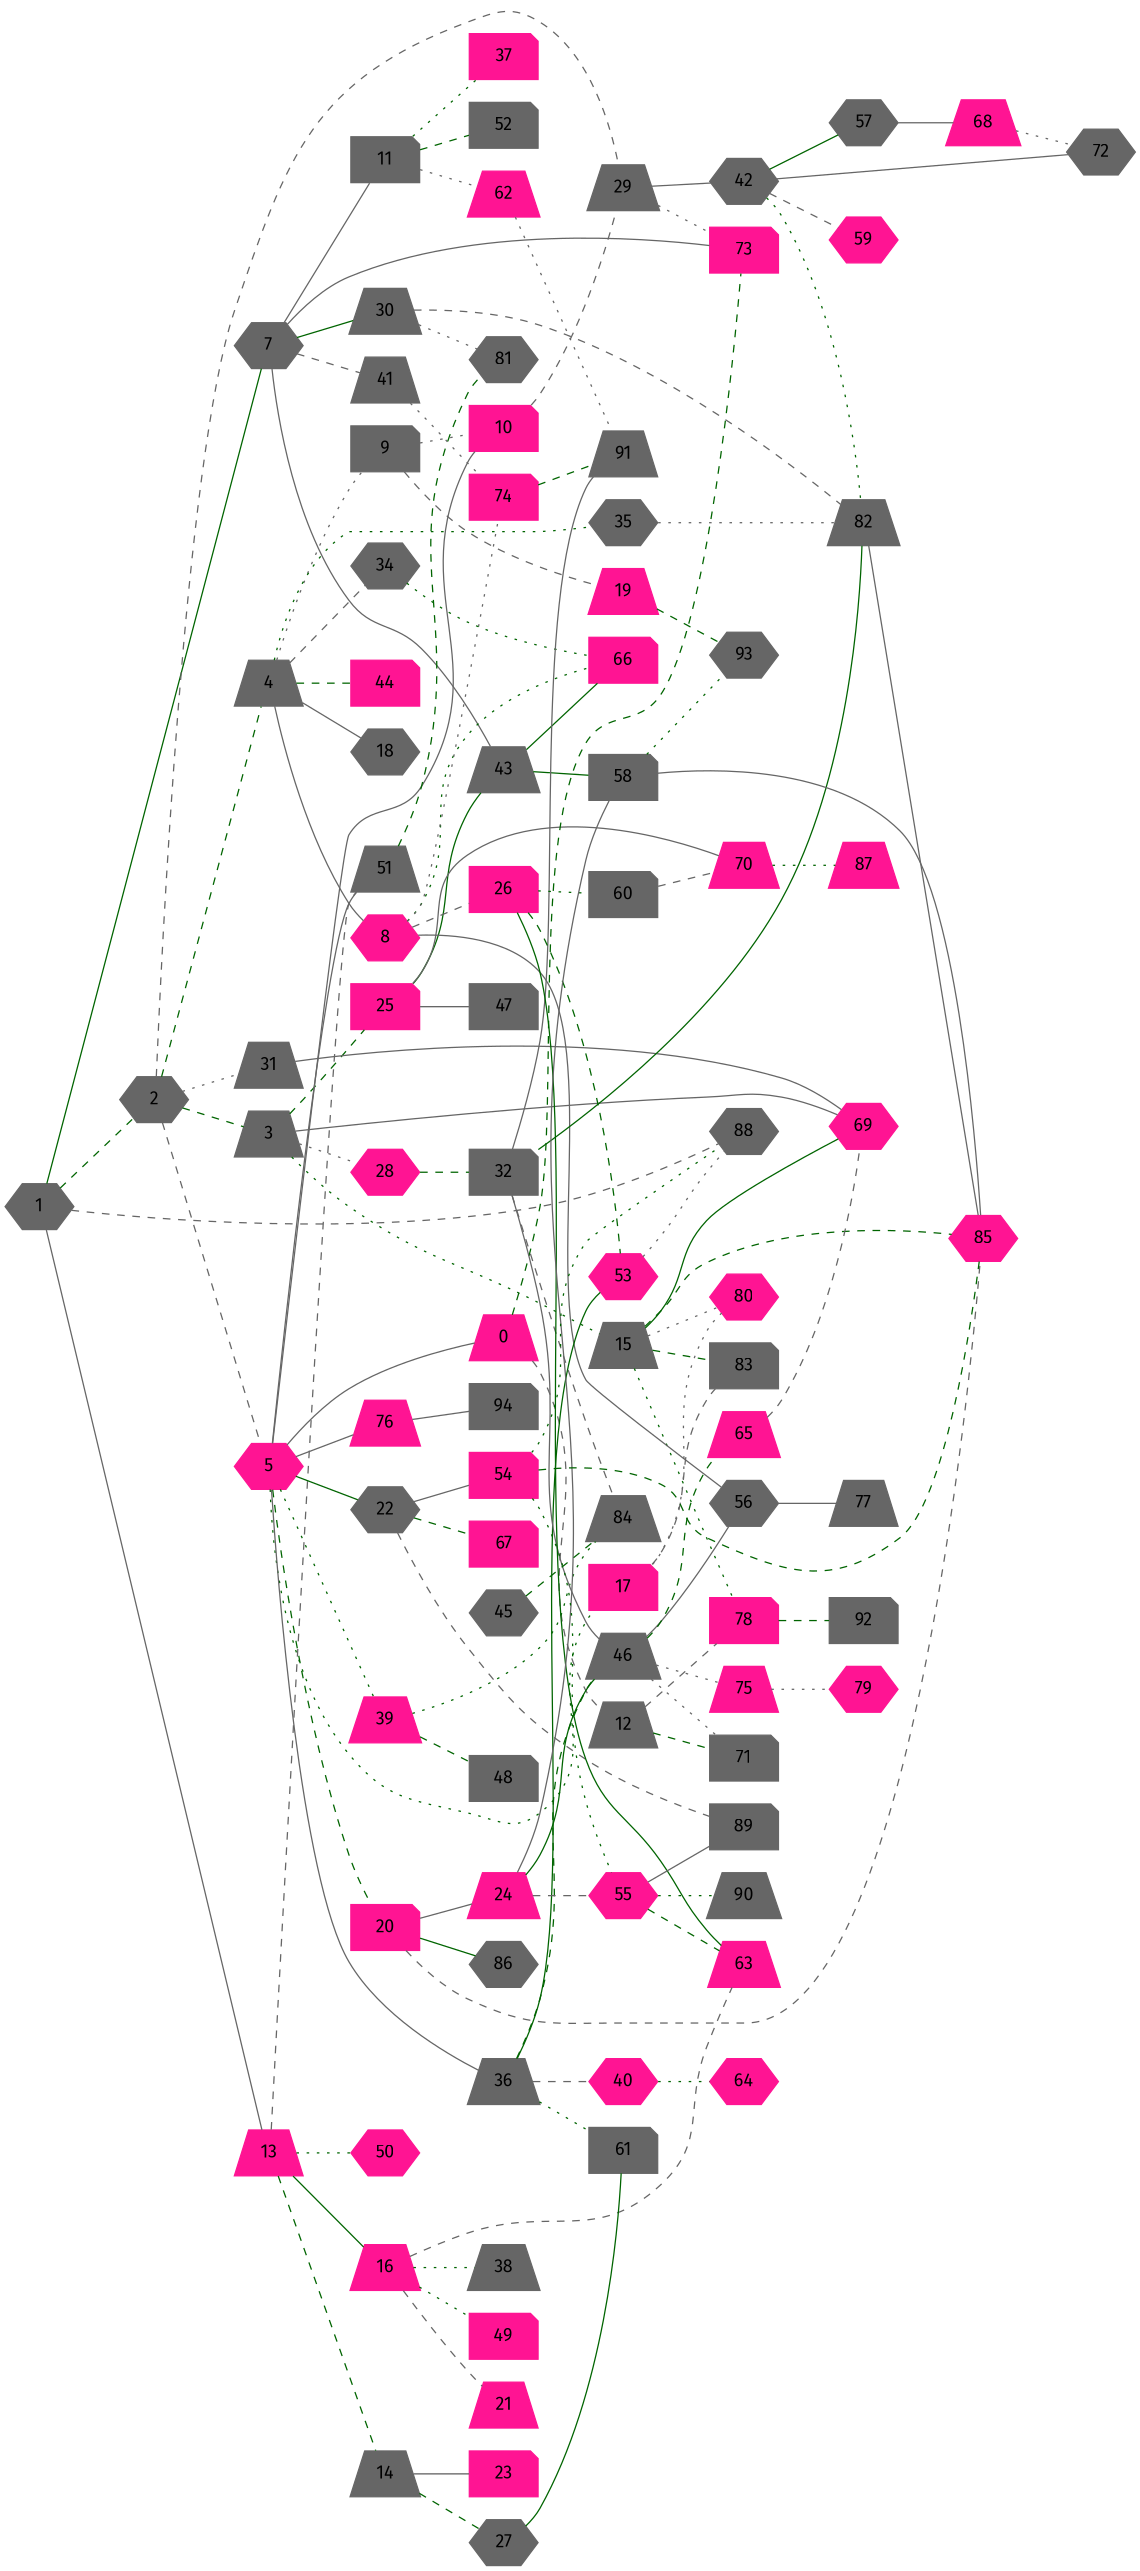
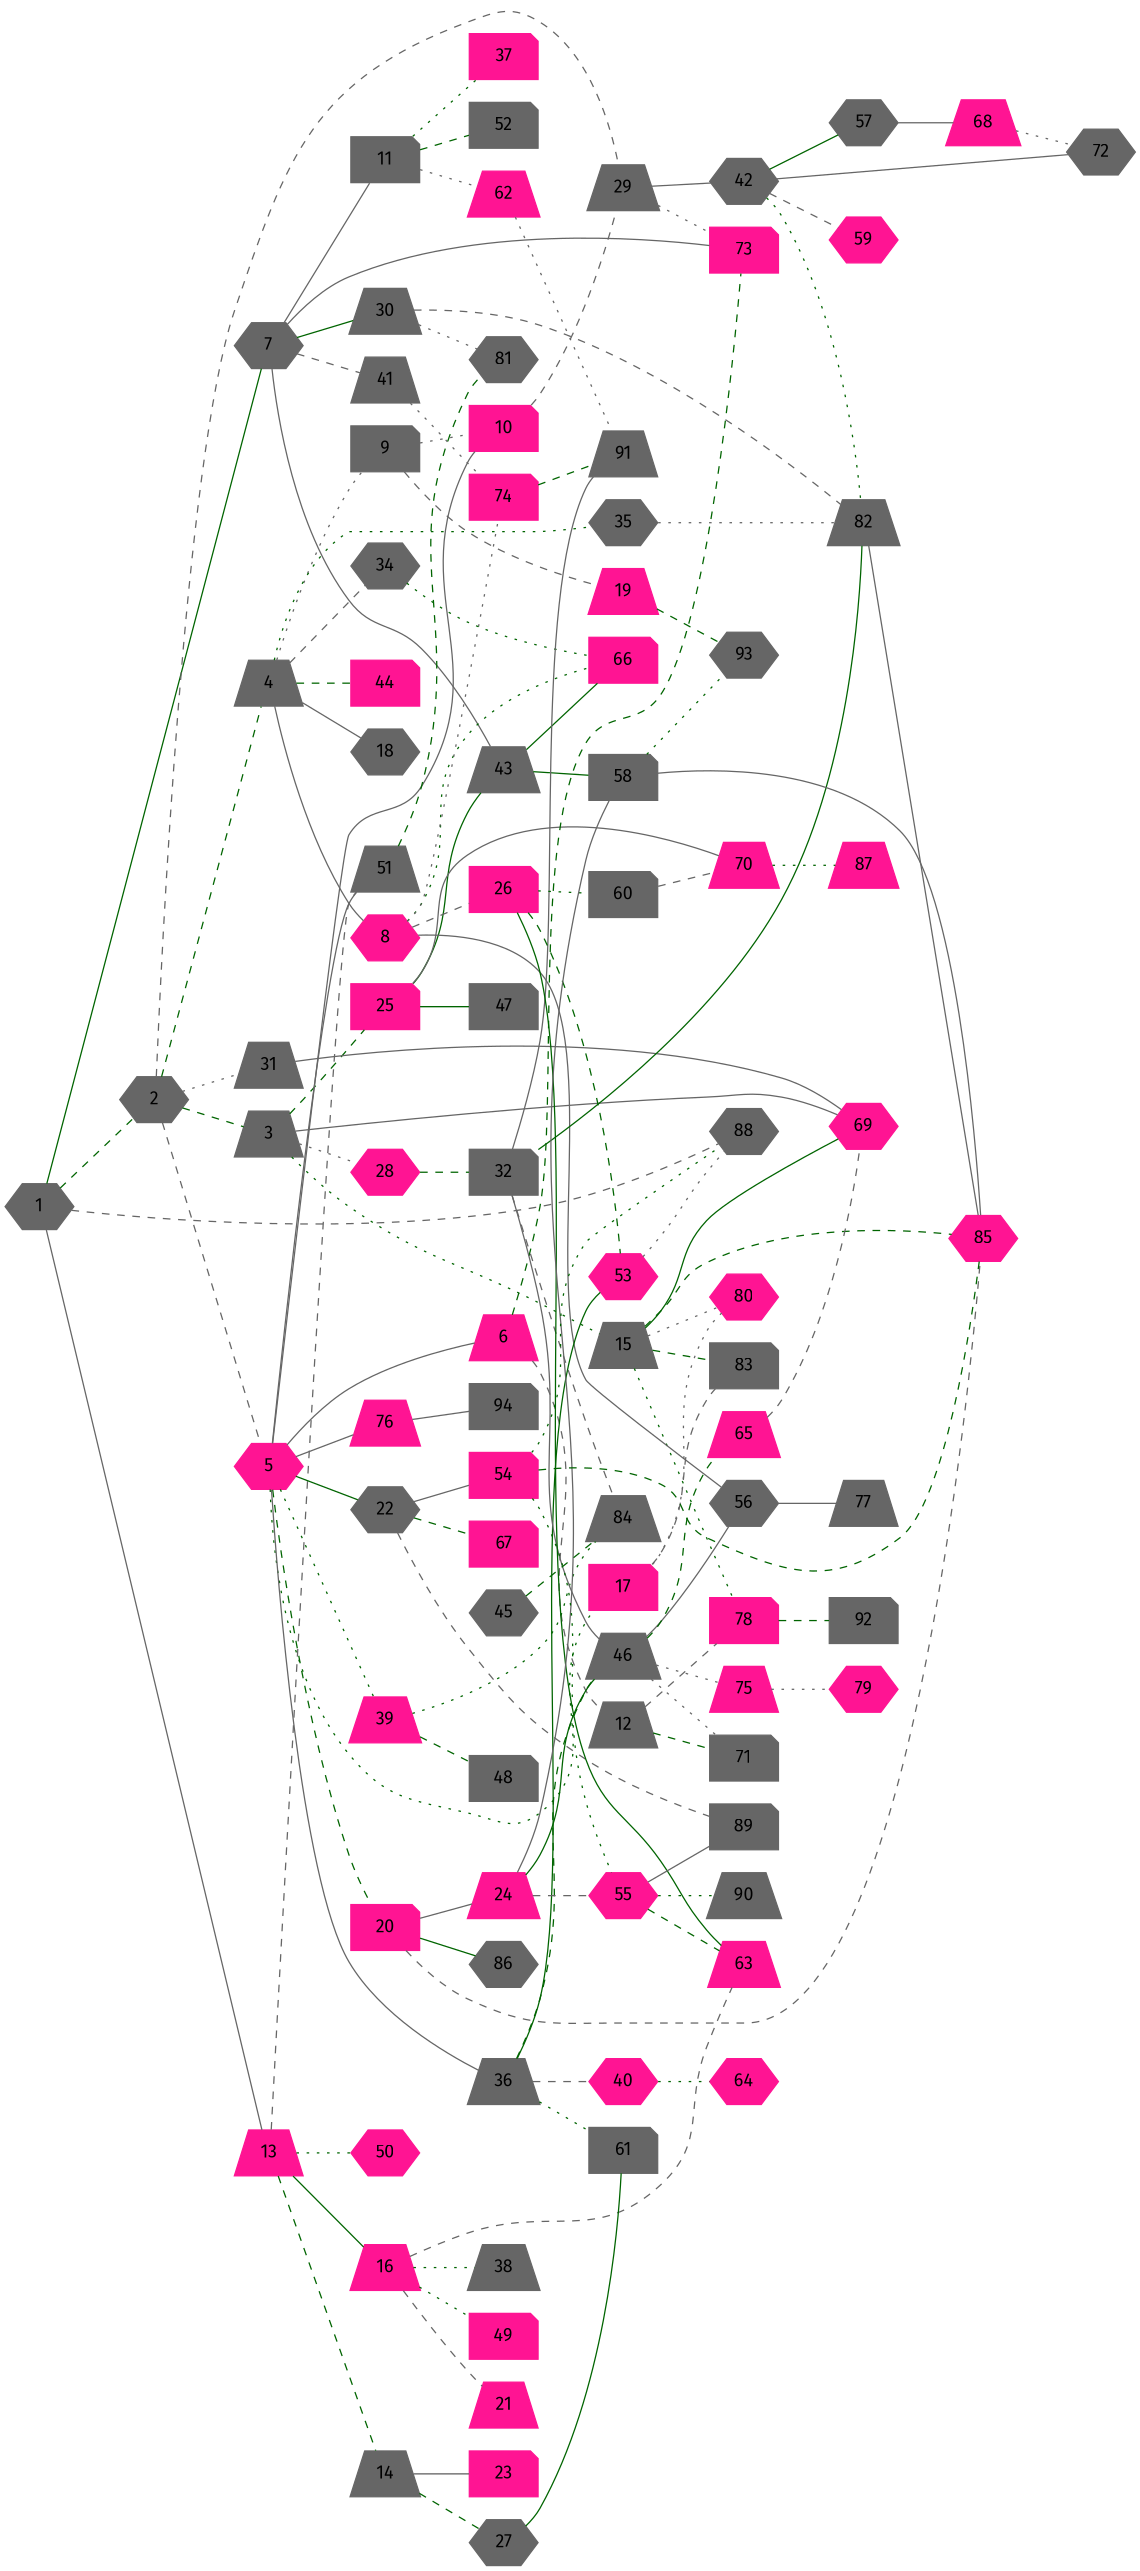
(445, 1007) -> (445, 1007)
(504, 1338) -> (504, 1338)
